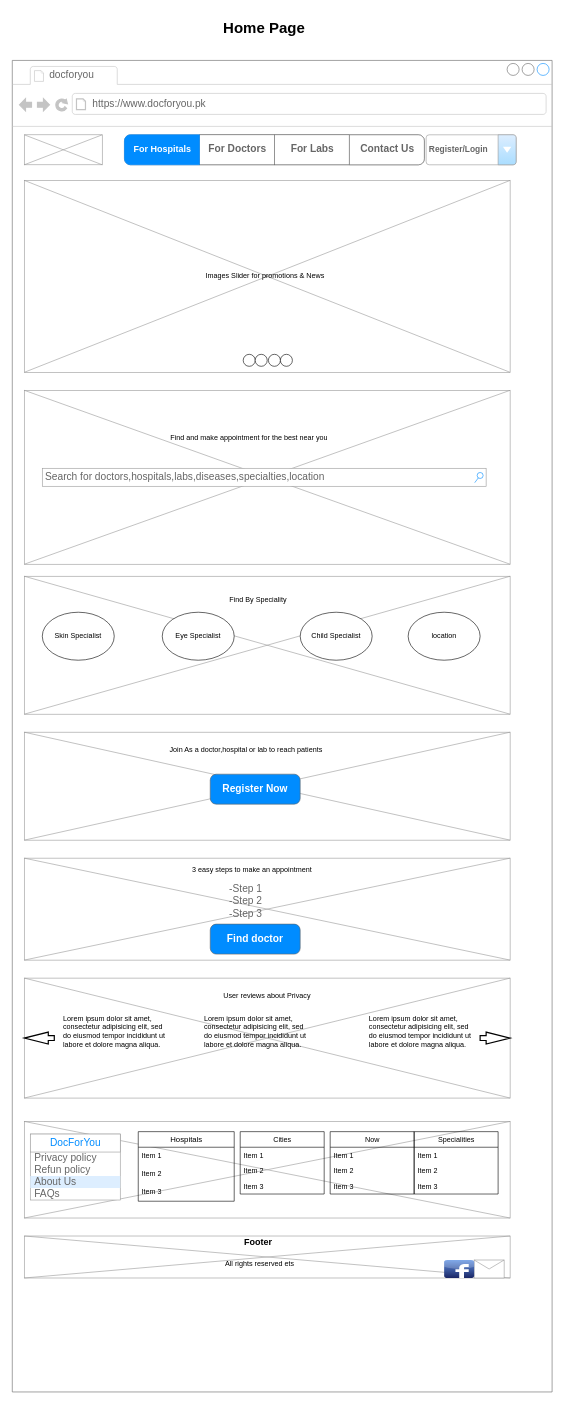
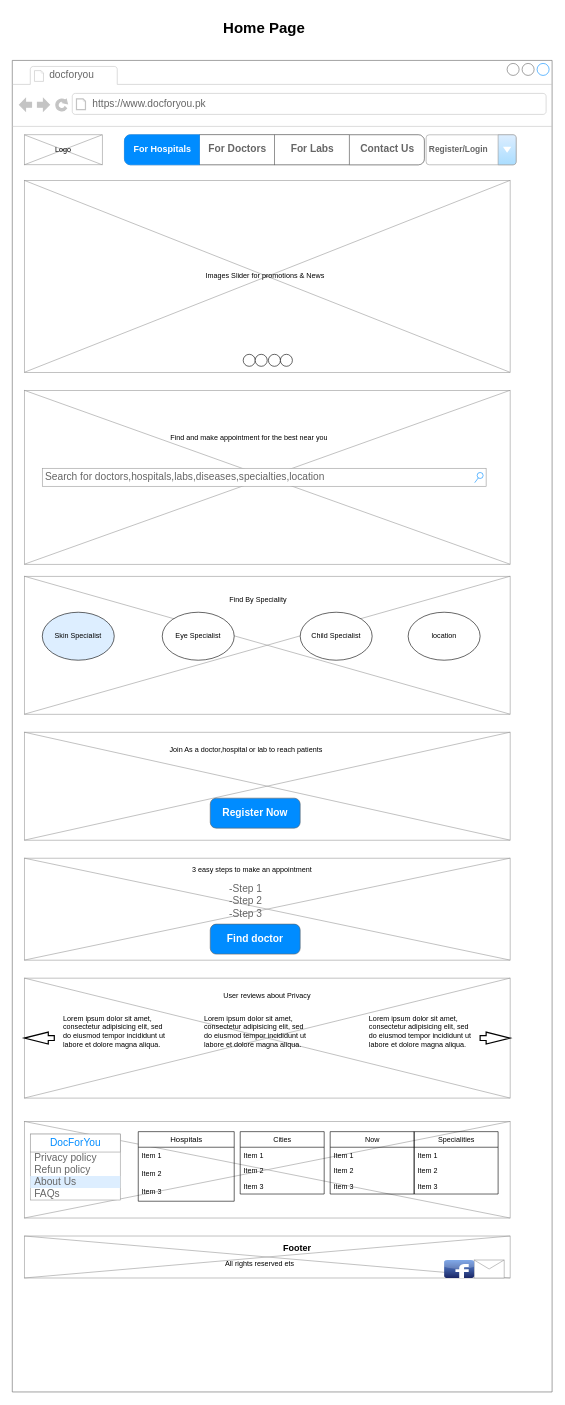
none -> (63, 150)
(78, 636) -> (78, 636)
(255, 789) -> (255, 813)
(258, 1242) -> (297, 1248)
